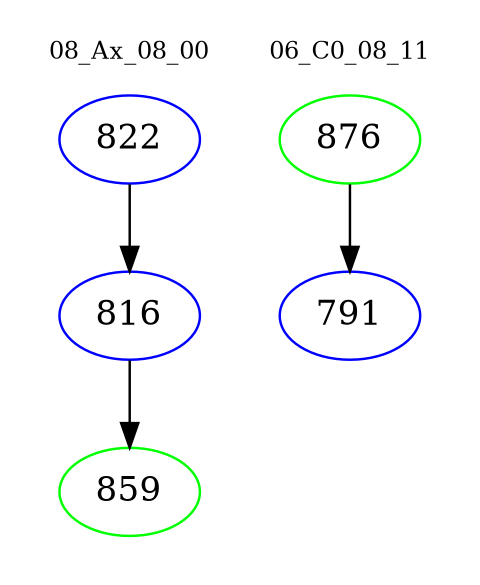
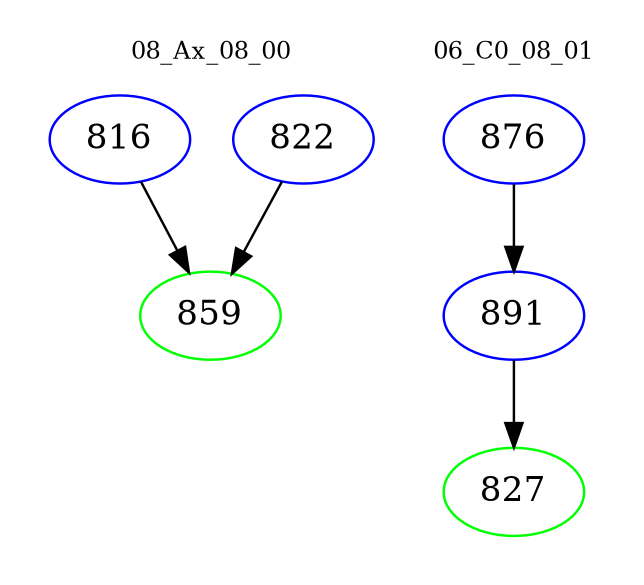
(350, 53) -> (514, 53)
(350, 139) -> (514, 139)
(130, 216) -> (263, 217)
(350, 316) -> (514, 316)
none -> (514, 492)
